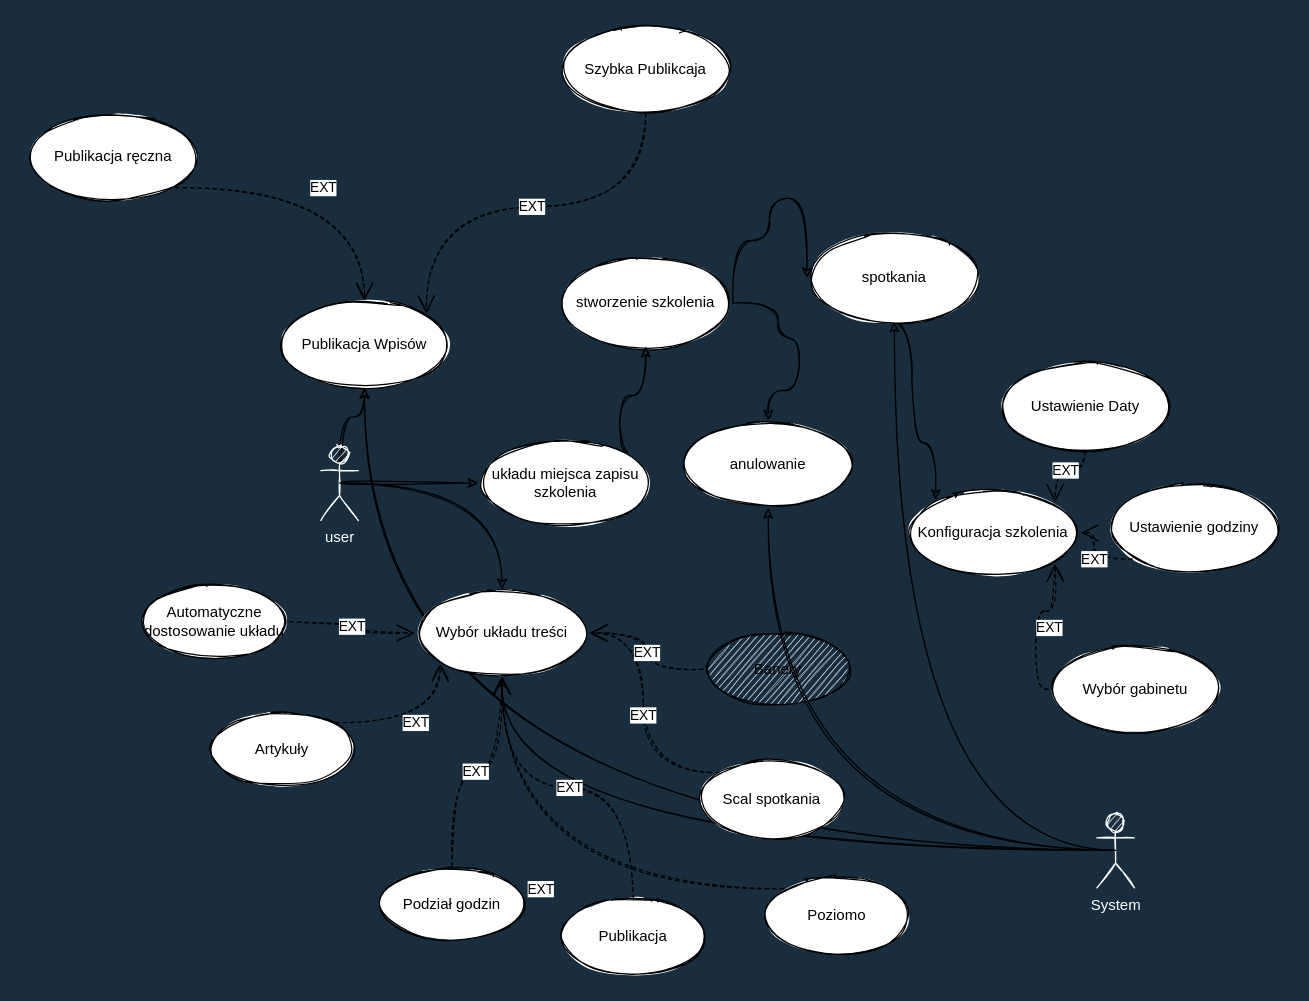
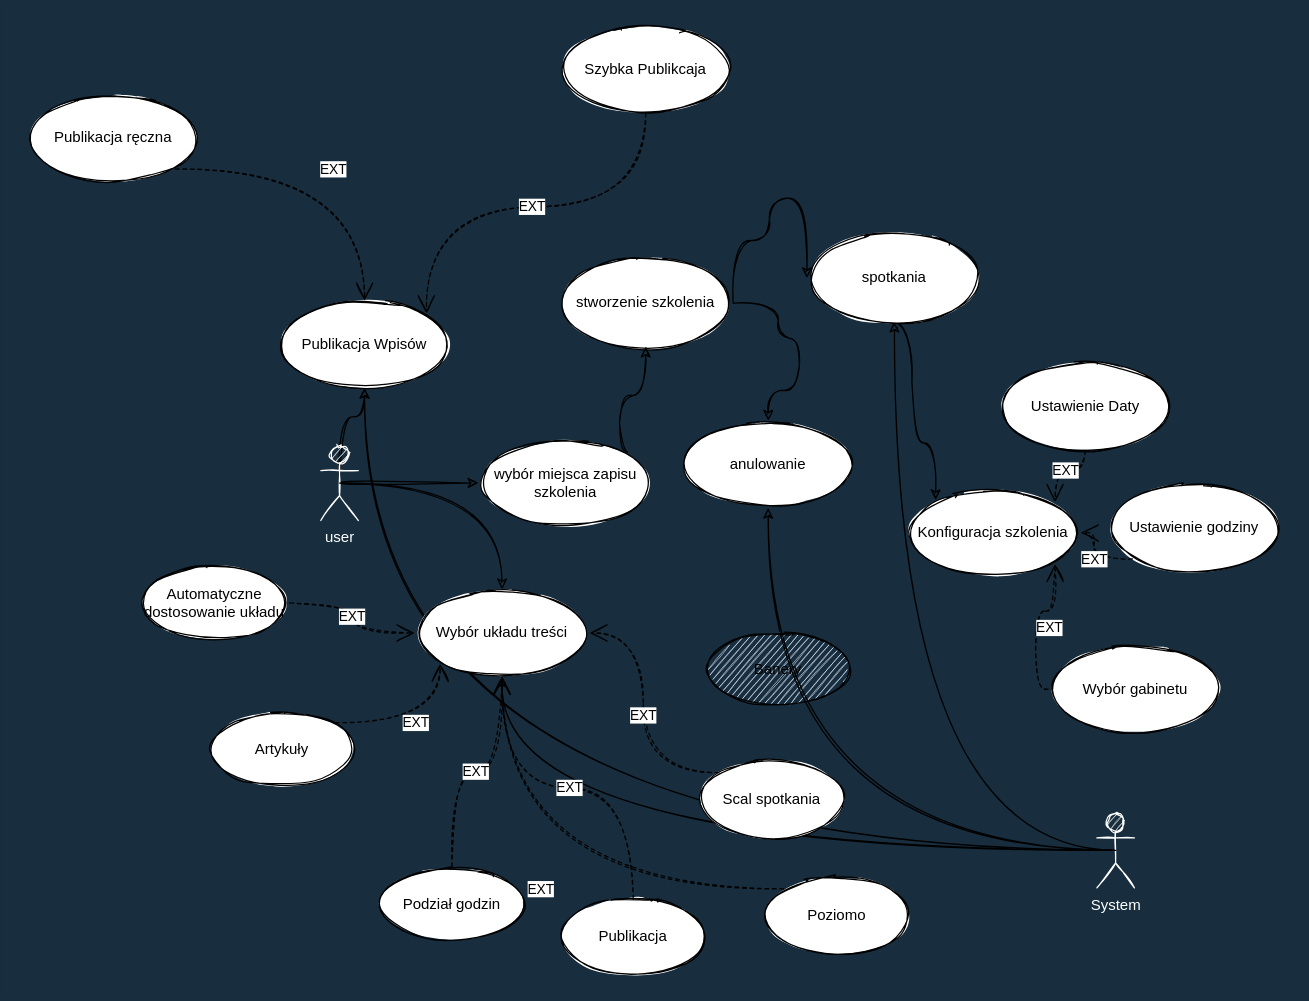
(113, 157) -> (113, 138)
(566, 483) -> (566, 483)
(214, 622) -> (214, 603)
(647, 654) -> none
